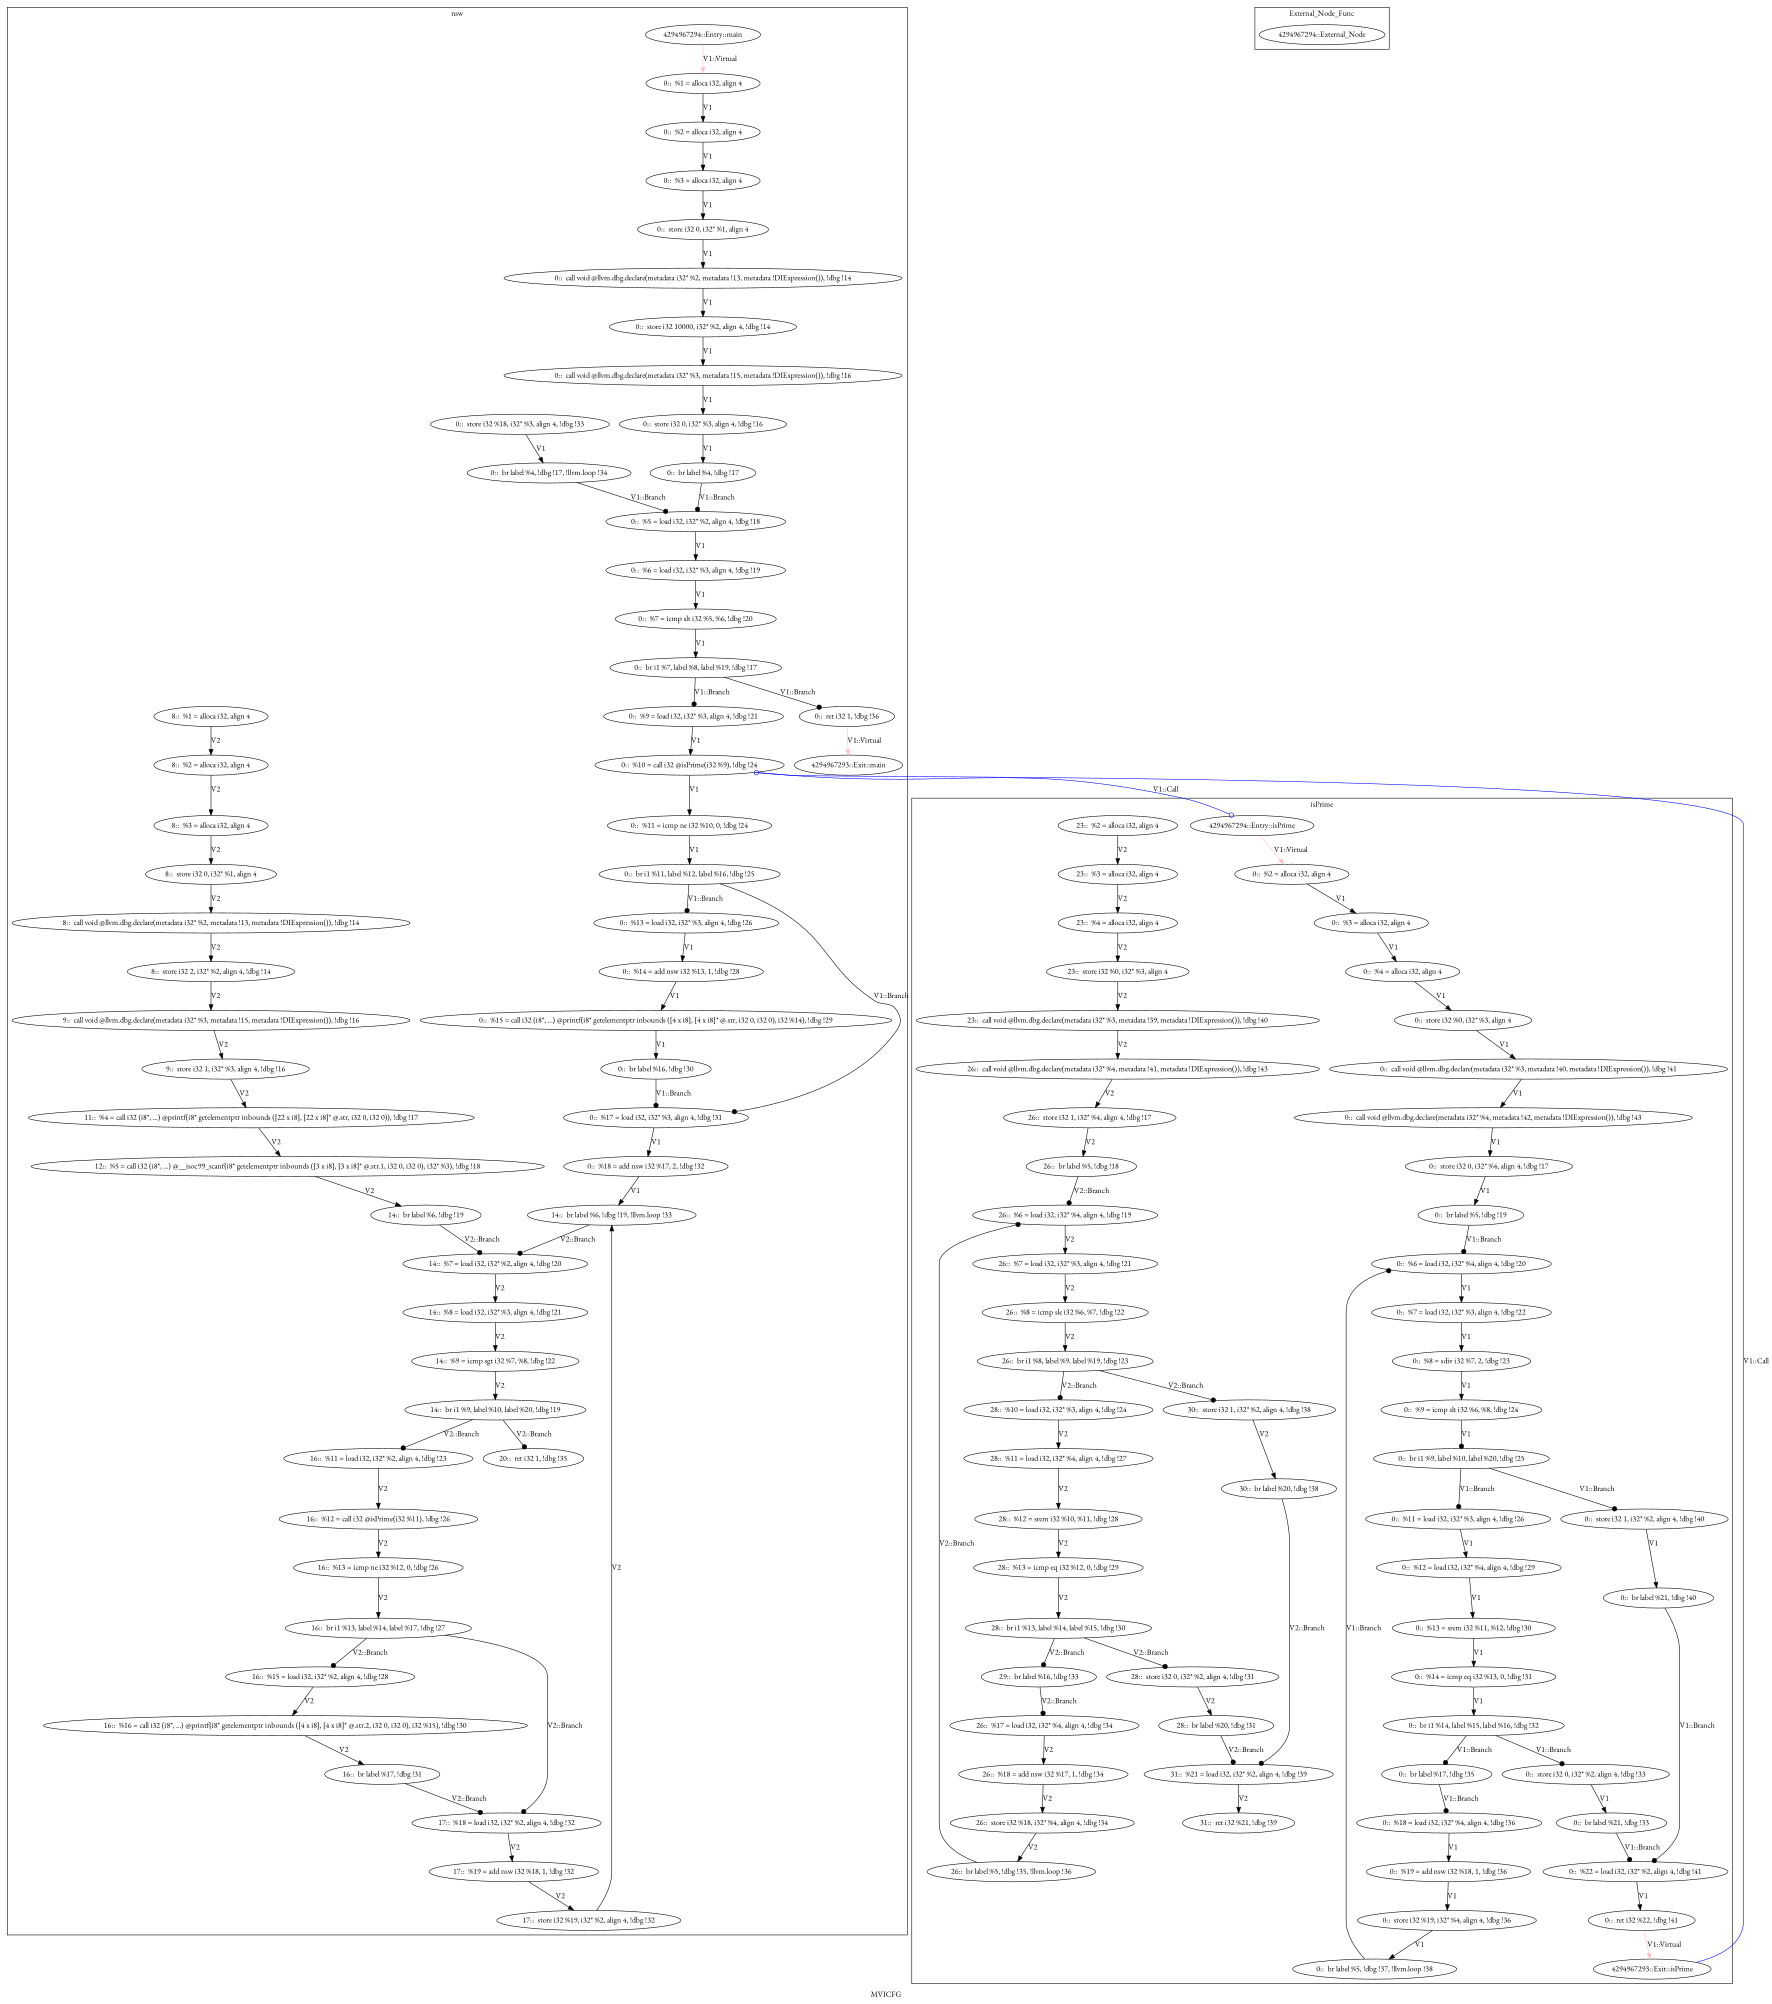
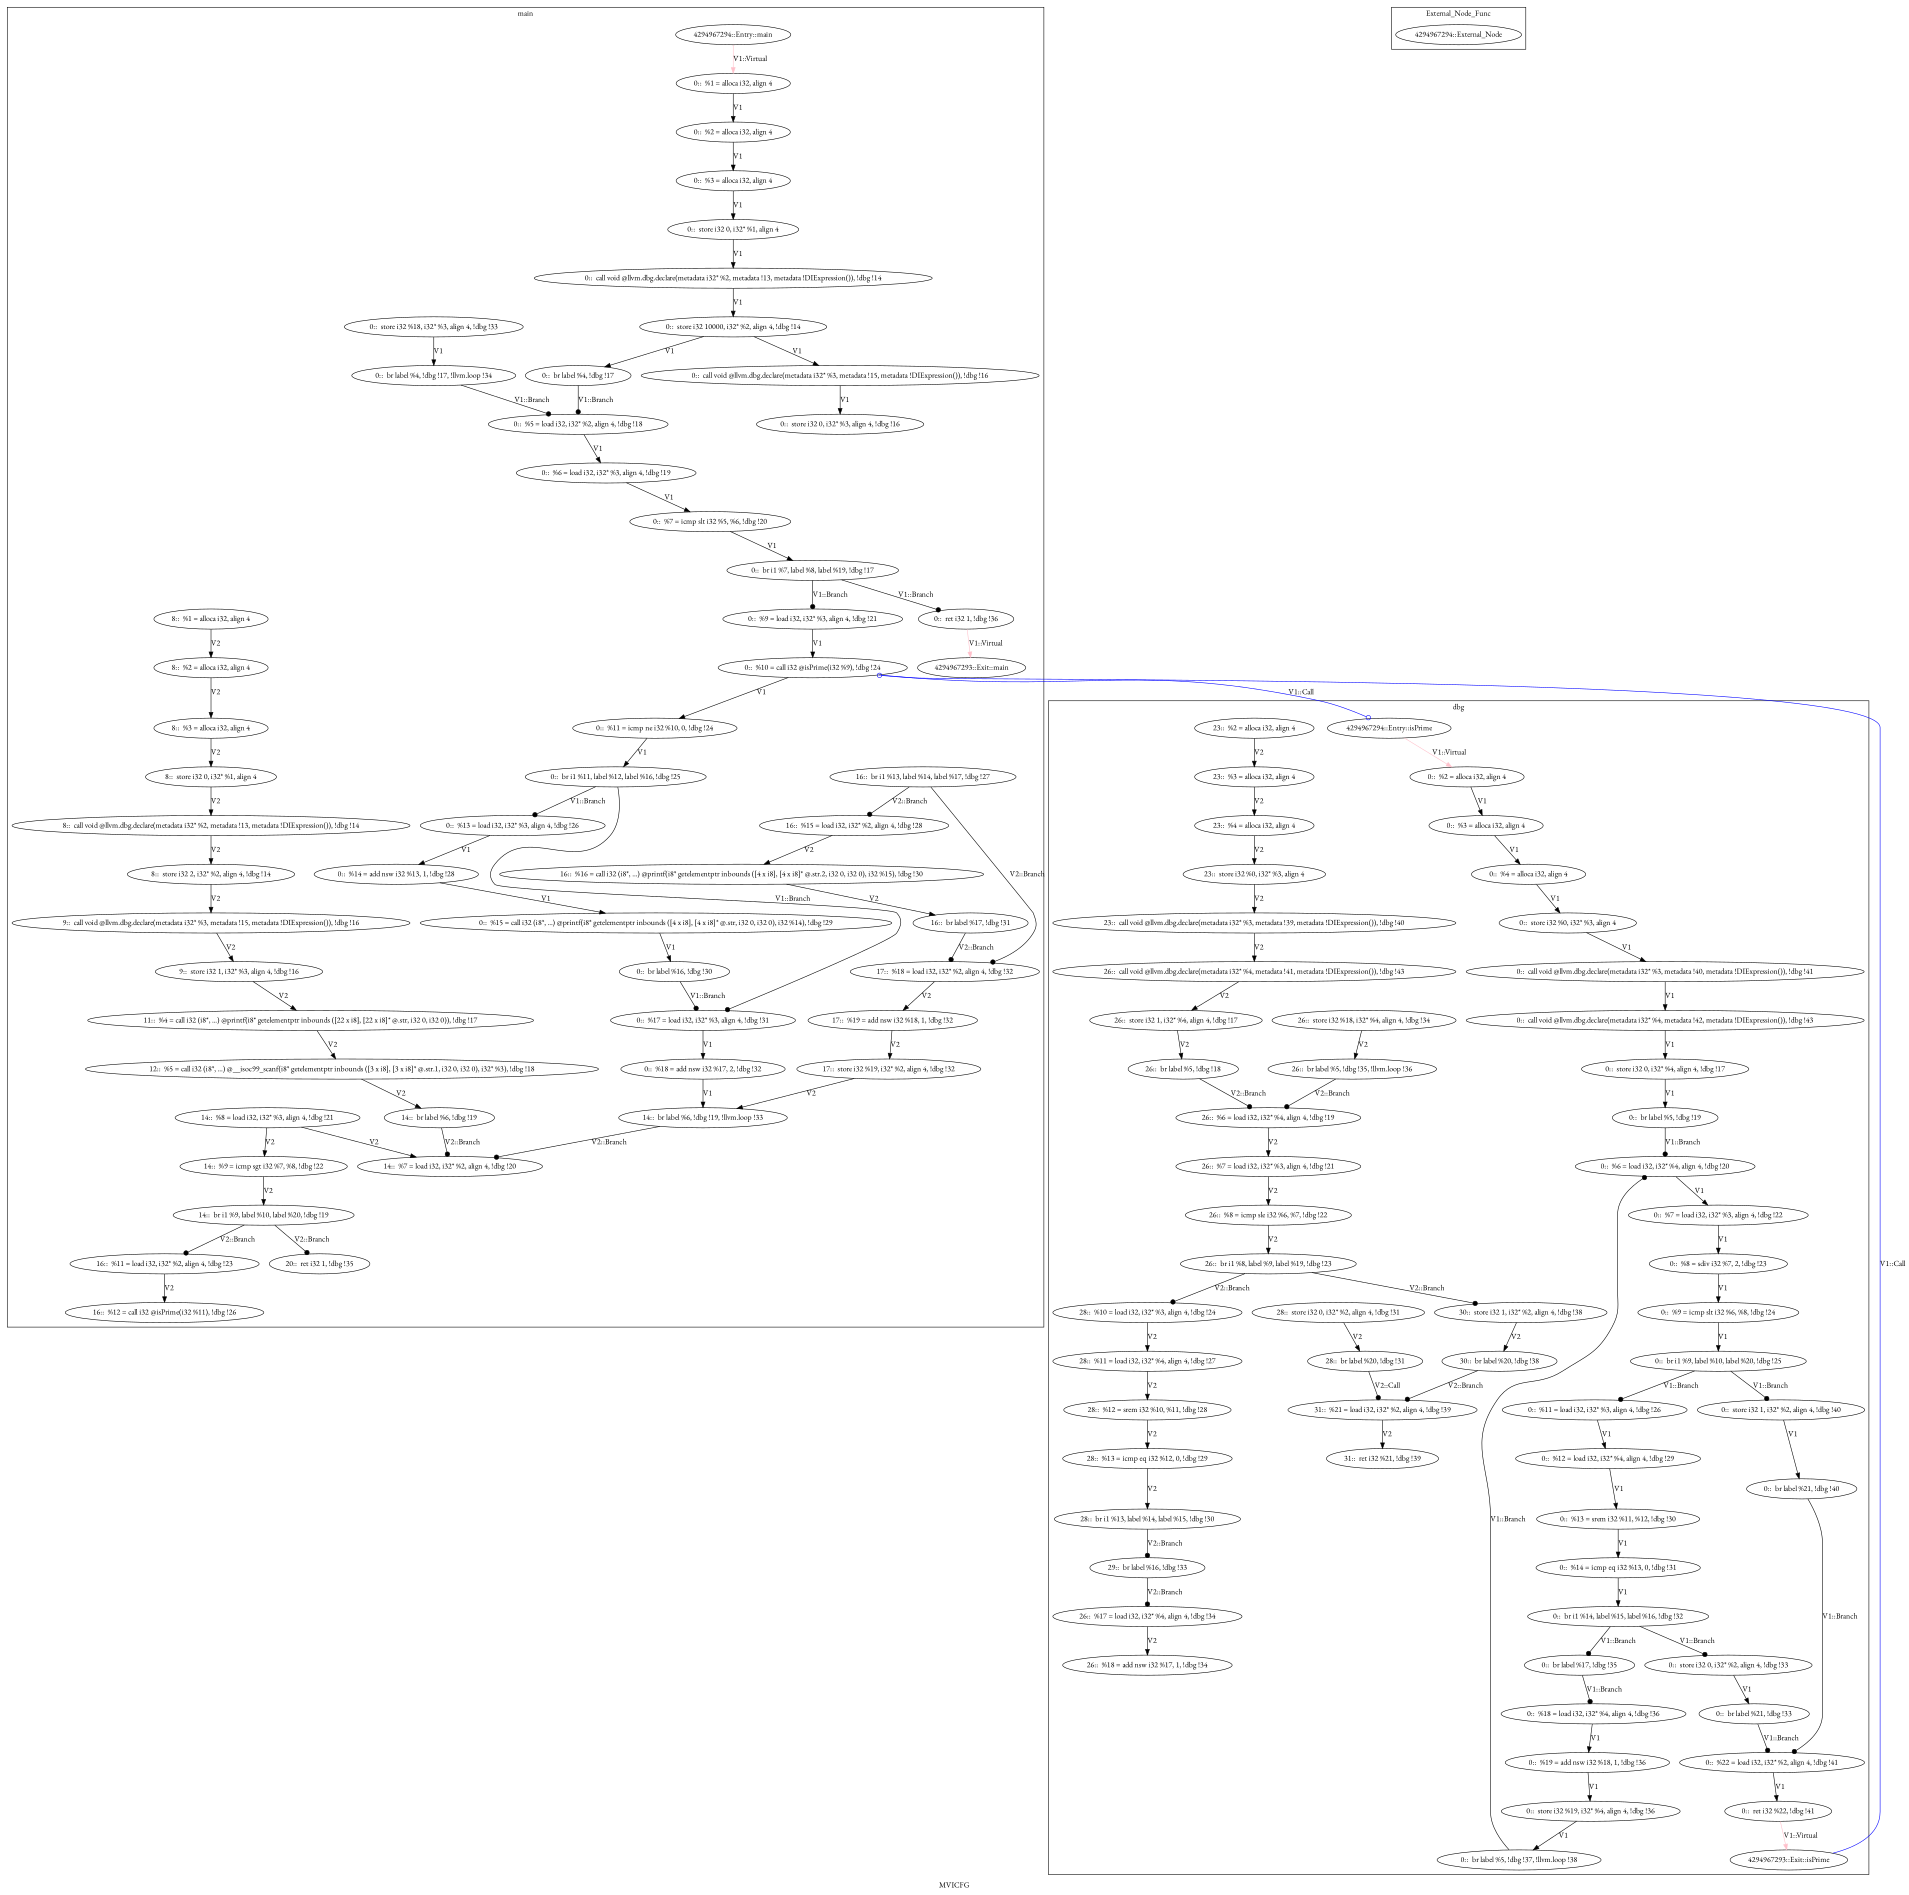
(457, 14) -> (526, 14)
(703, 446) -> (657, 351)
(1322, 805) -> (1459, 707)
(495, 1285) -> (356, 1141)
(1461, 1432) -> (1718, 1334)
(378, 1568) -> none
(1124, 1652) -> none
(1247, 1750) -> (1388, 1386)
(1043, 1796) -> none
